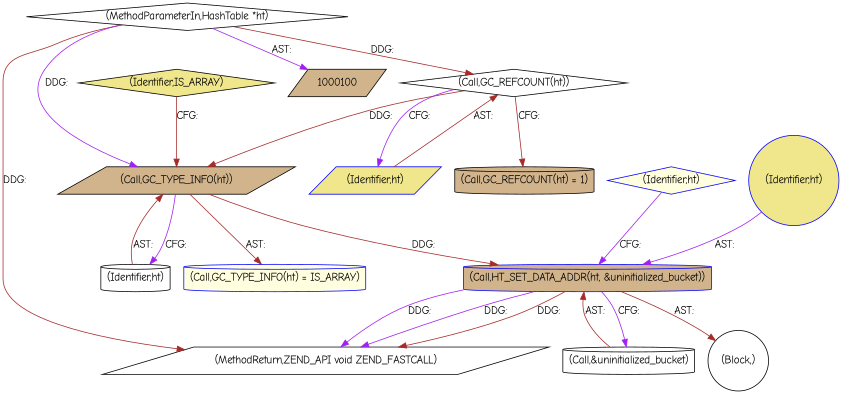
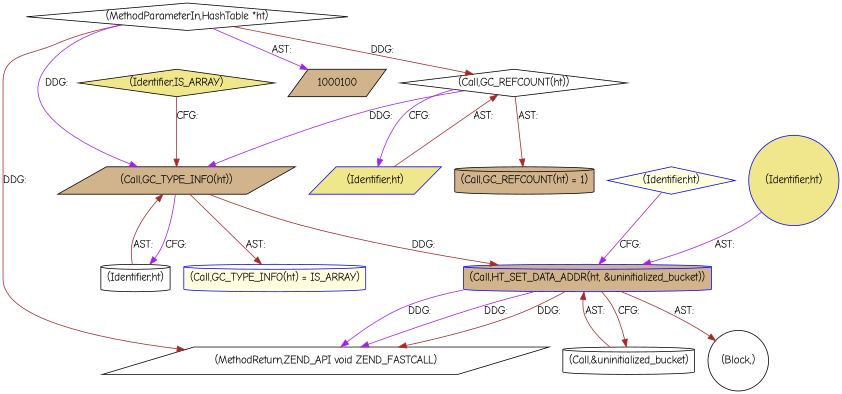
(531, 116) -> (530, 116)
(337, 120) -> (337, 120)
(616, 314) -> (616, 314)
